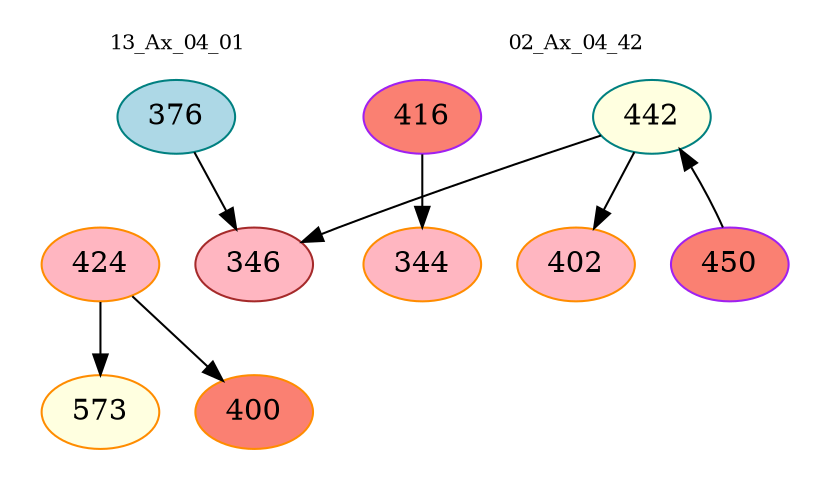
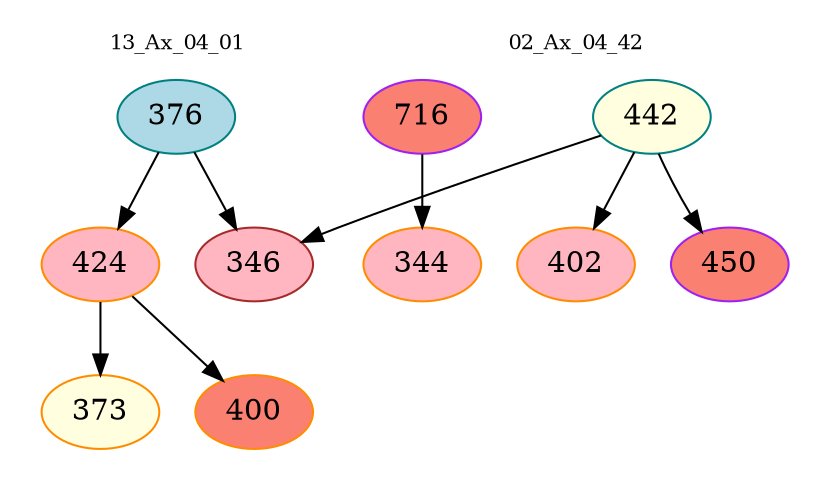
(422, 117) -> (422, 117)
none -> (143, 181)
(708, 197) -> (674, 184)
(100, 412) -> (100, 412)
